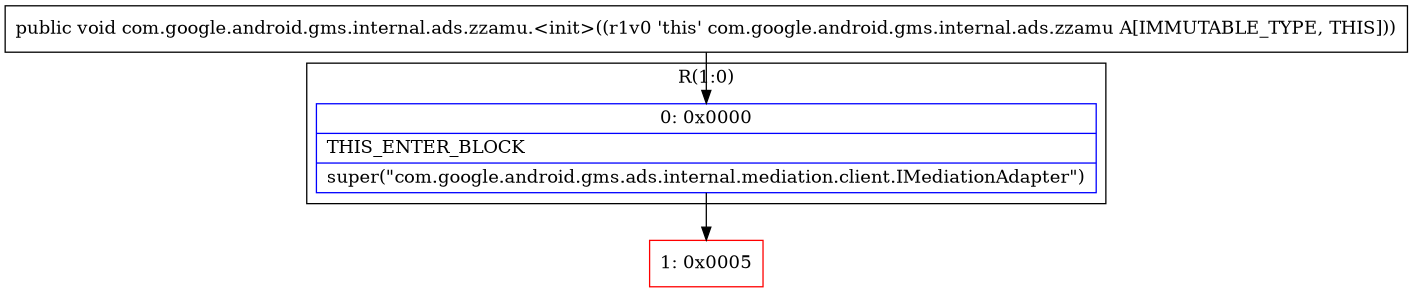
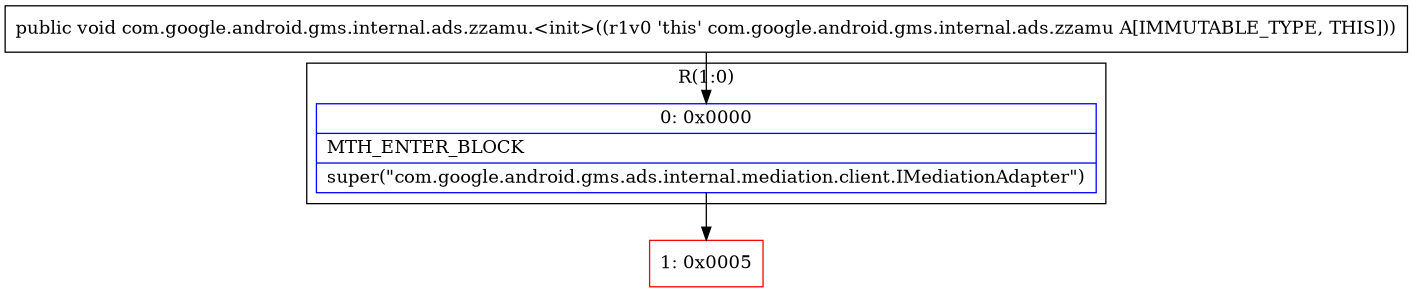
(426, 148) -> (426, 148)
